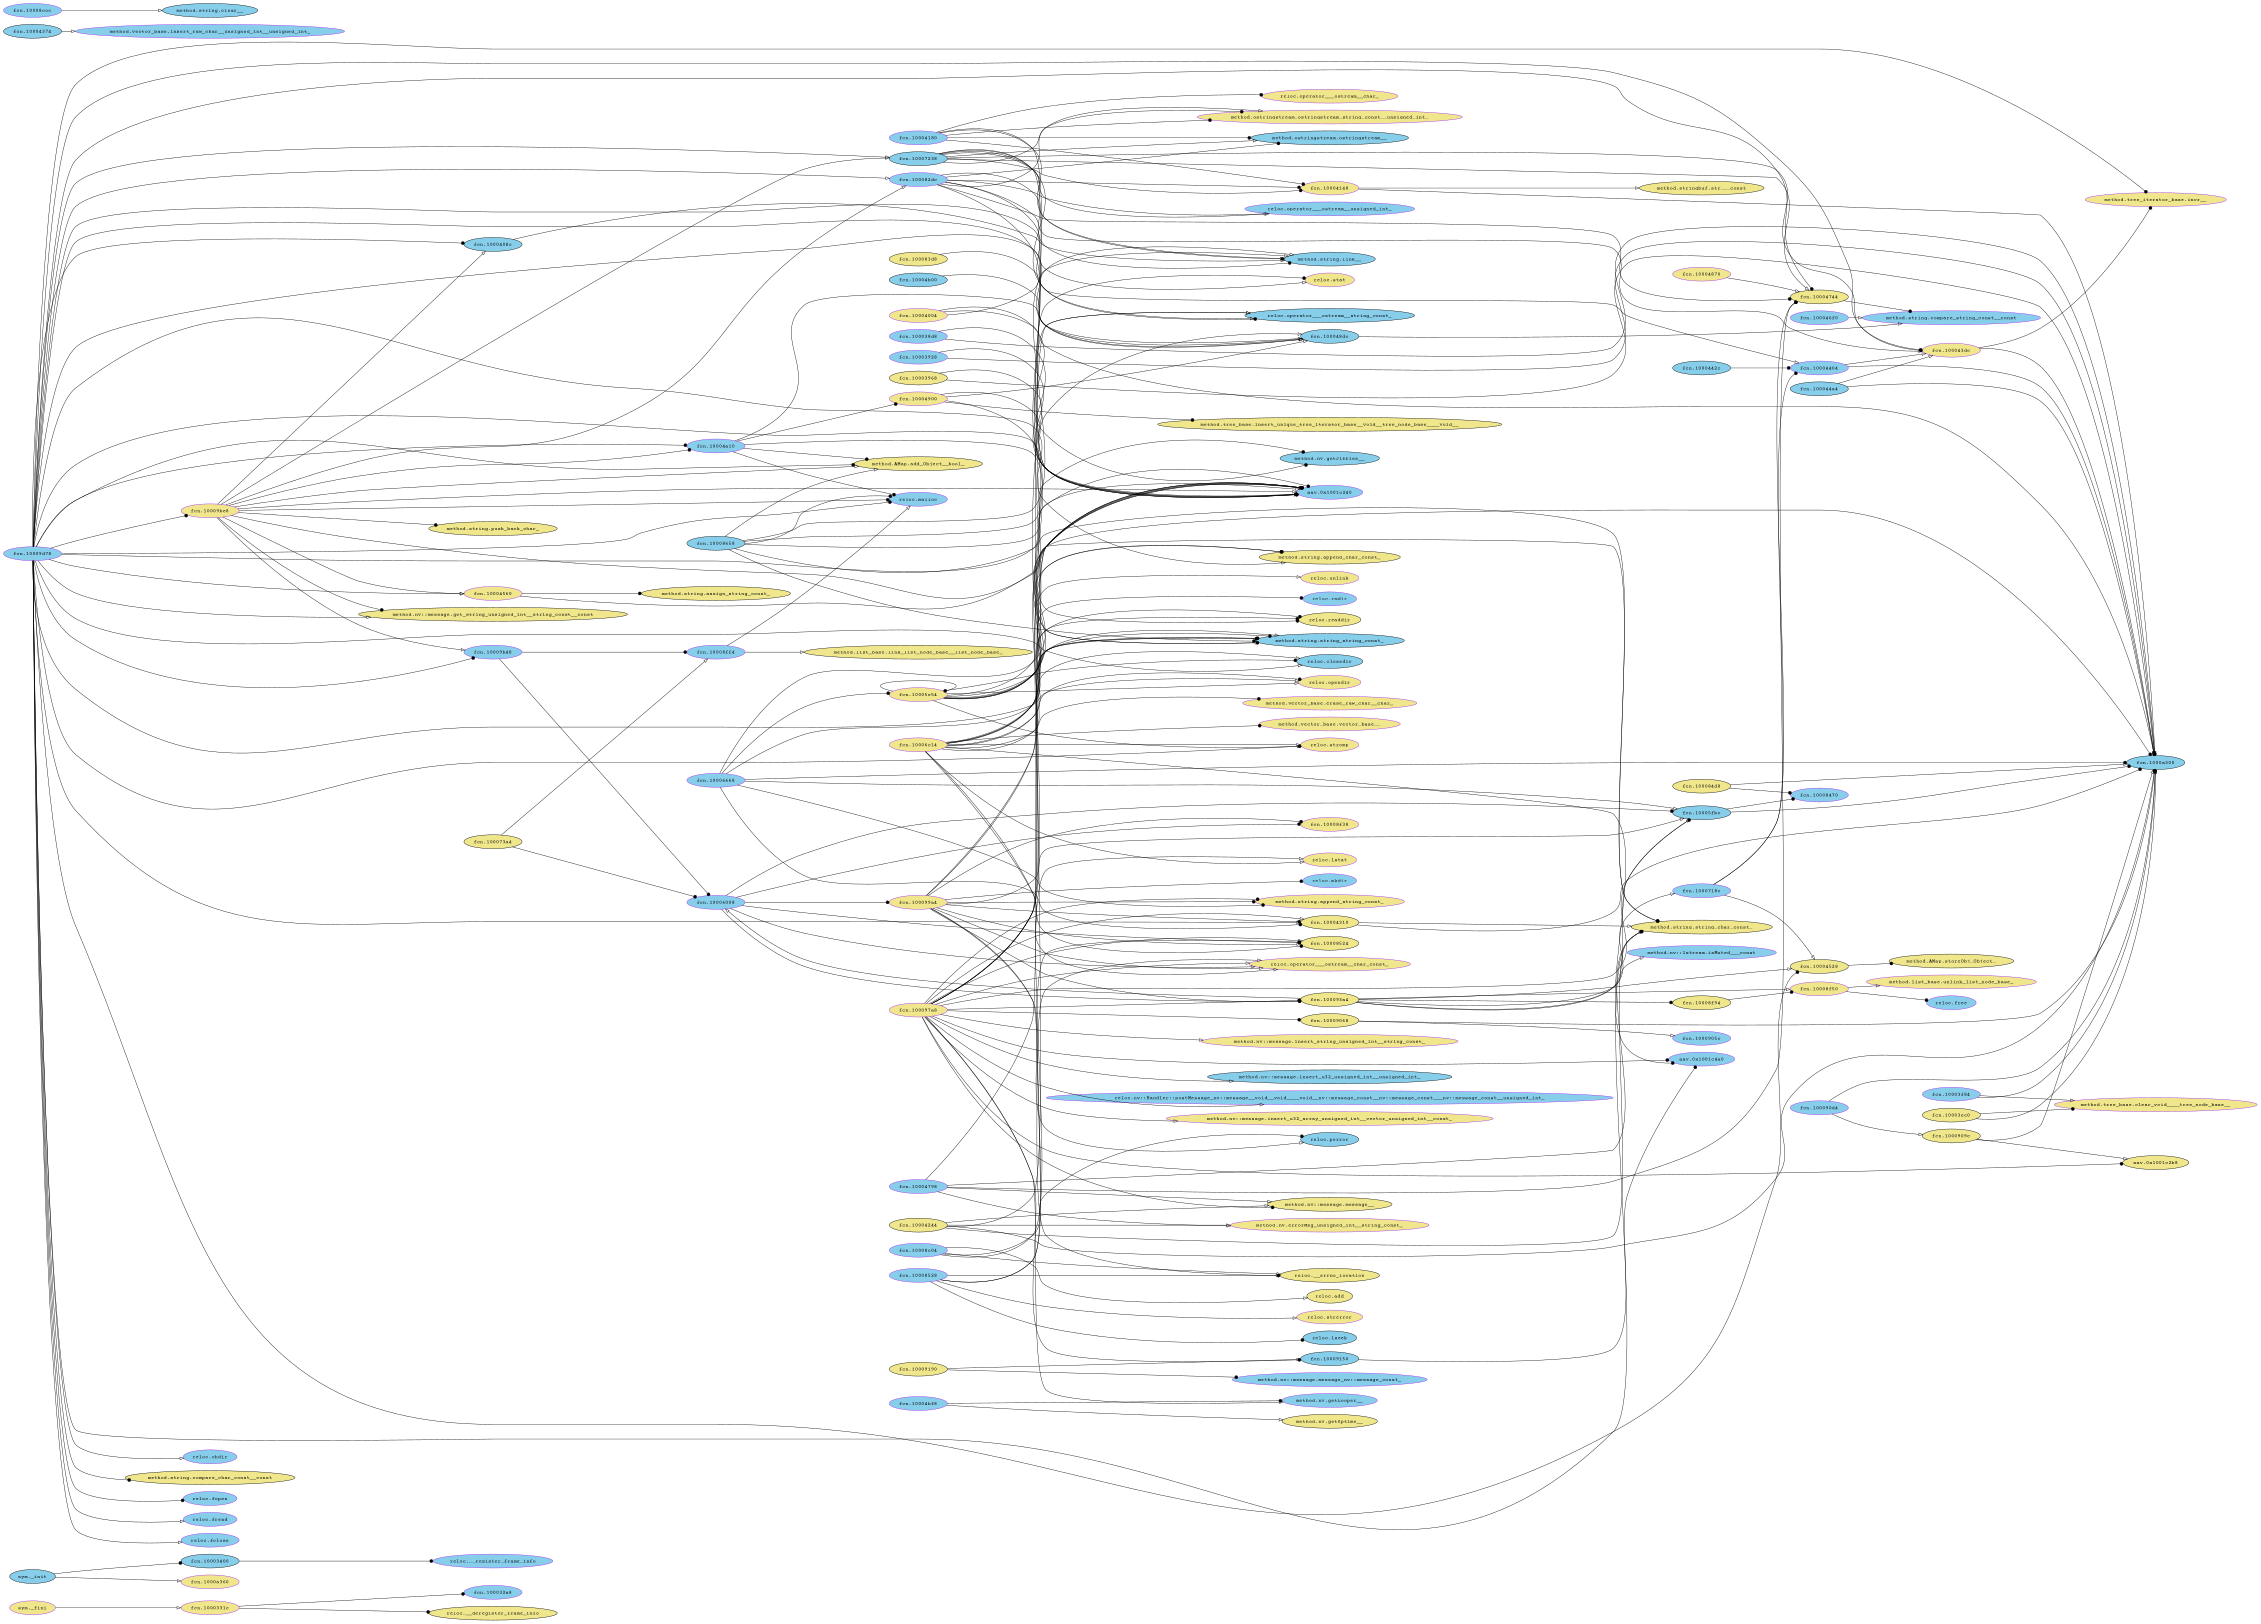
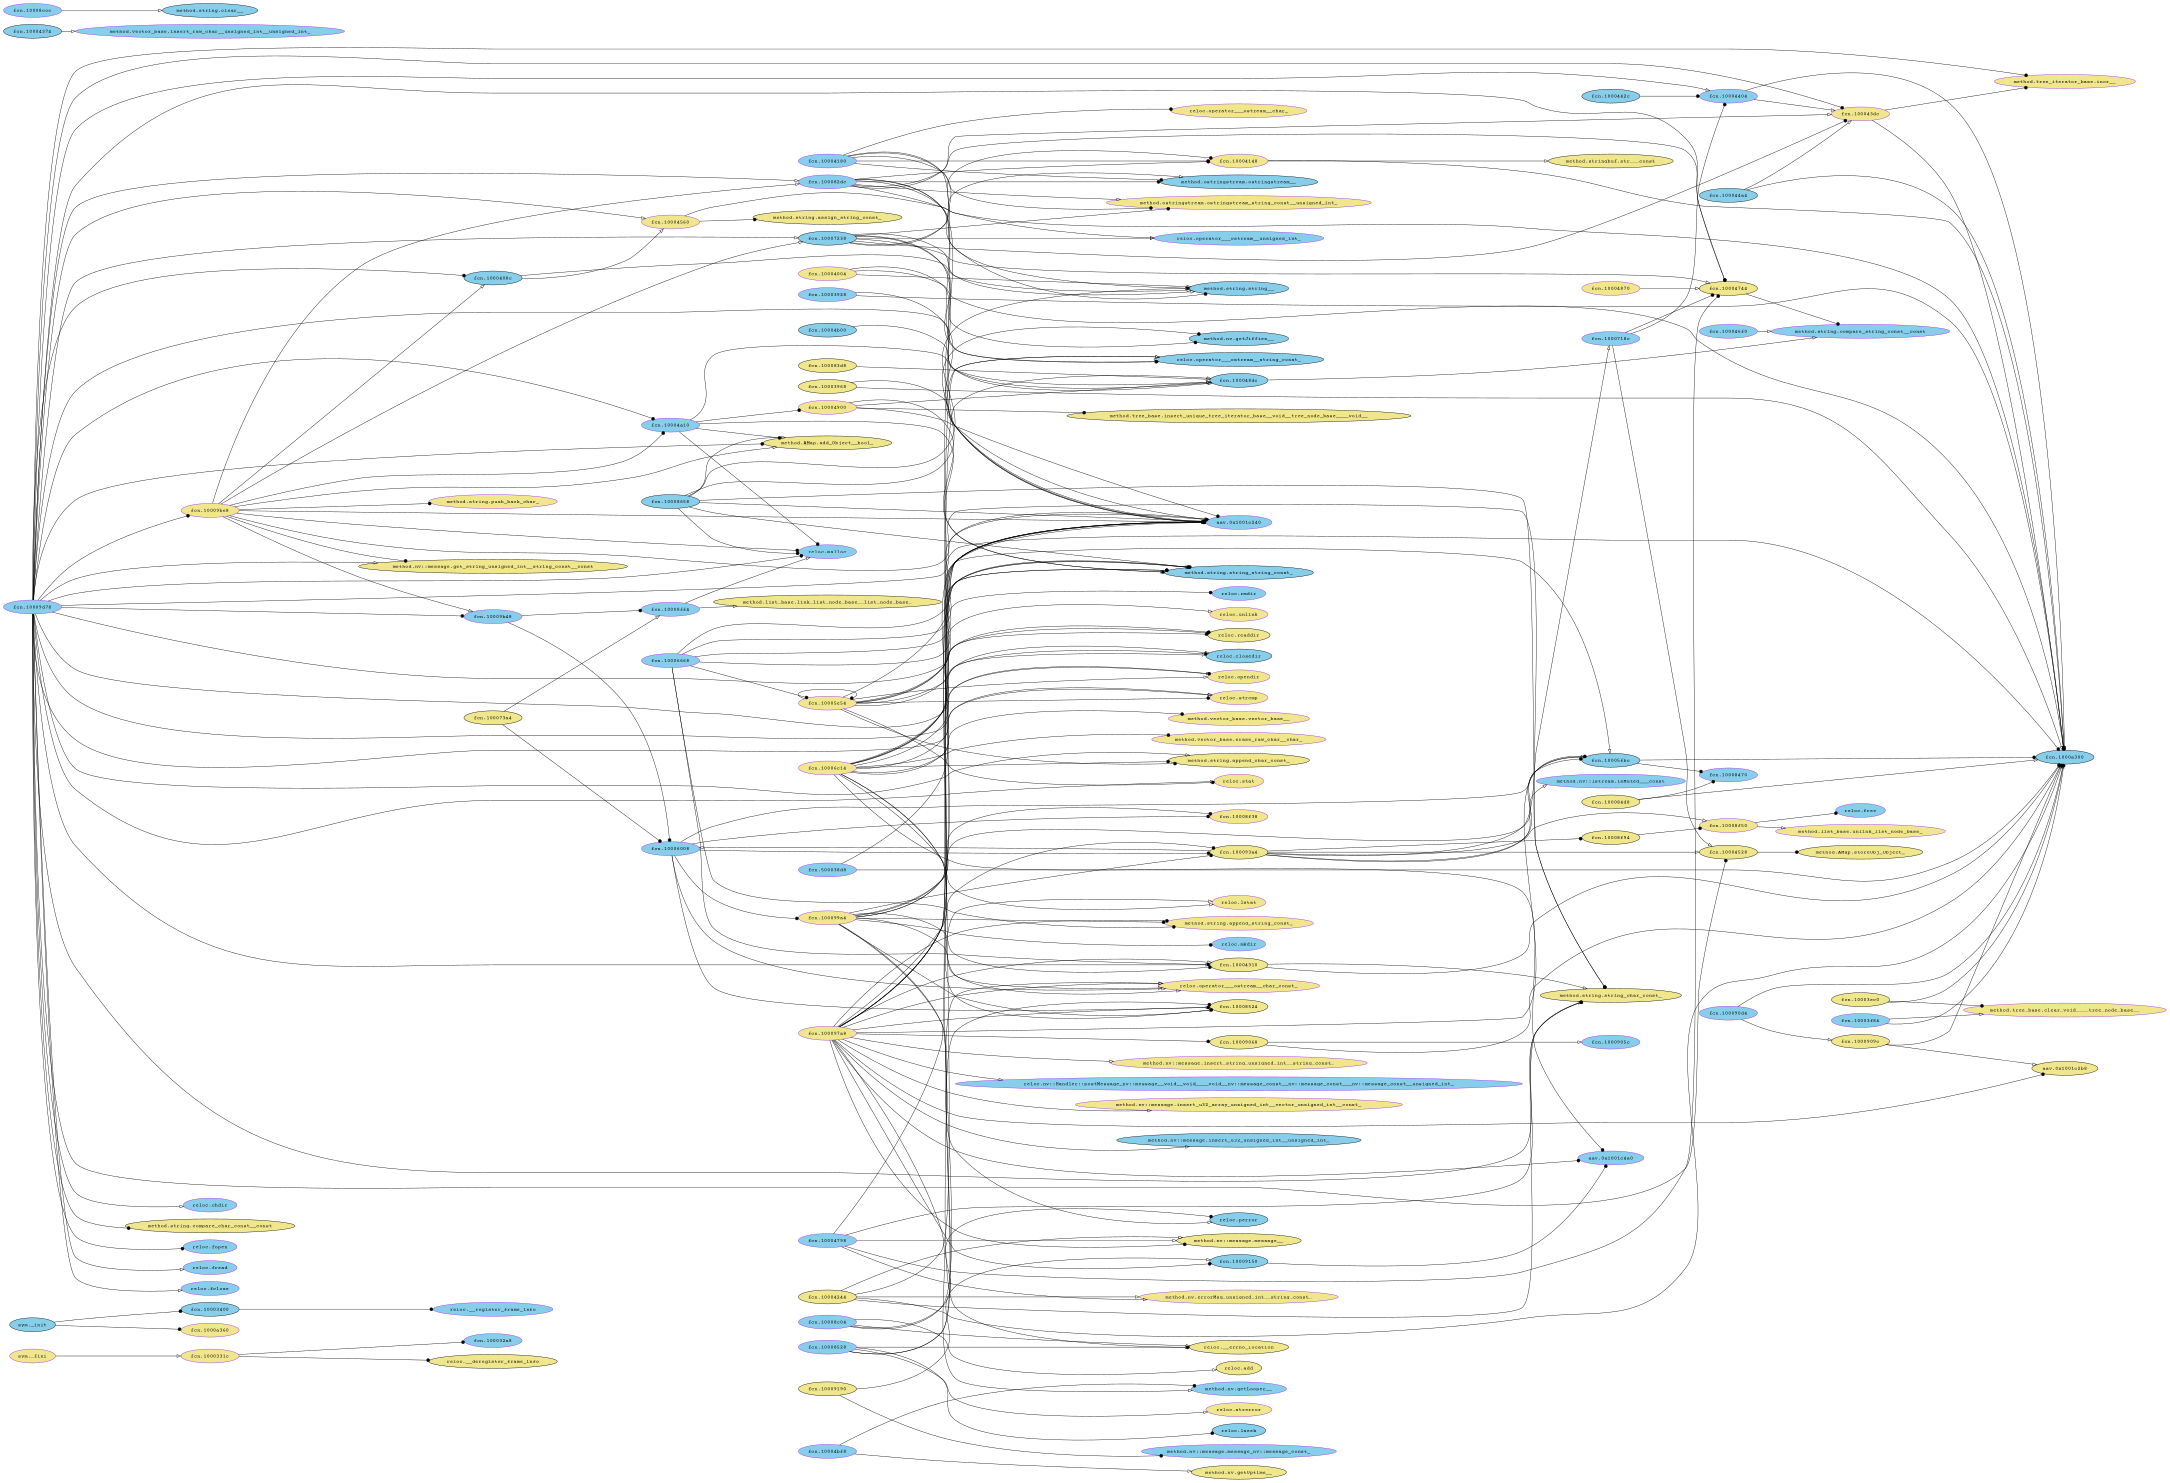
(1330, 259) -> (1239, 288)
(918, 336) -> (827, 870)
(493, 529) -> (493, 502)
(337, 572) -> (582, 273)
(116, 1579) -> (117, 1327)
